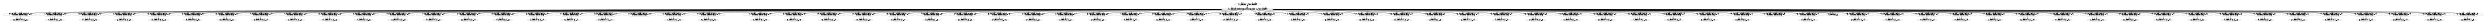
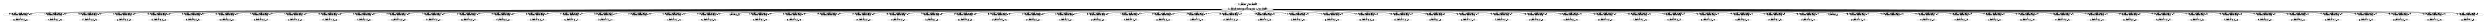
none -> (734, 15)
(829, 20) -> none
none -> (1775, 20)
(1892, 20) -> none
